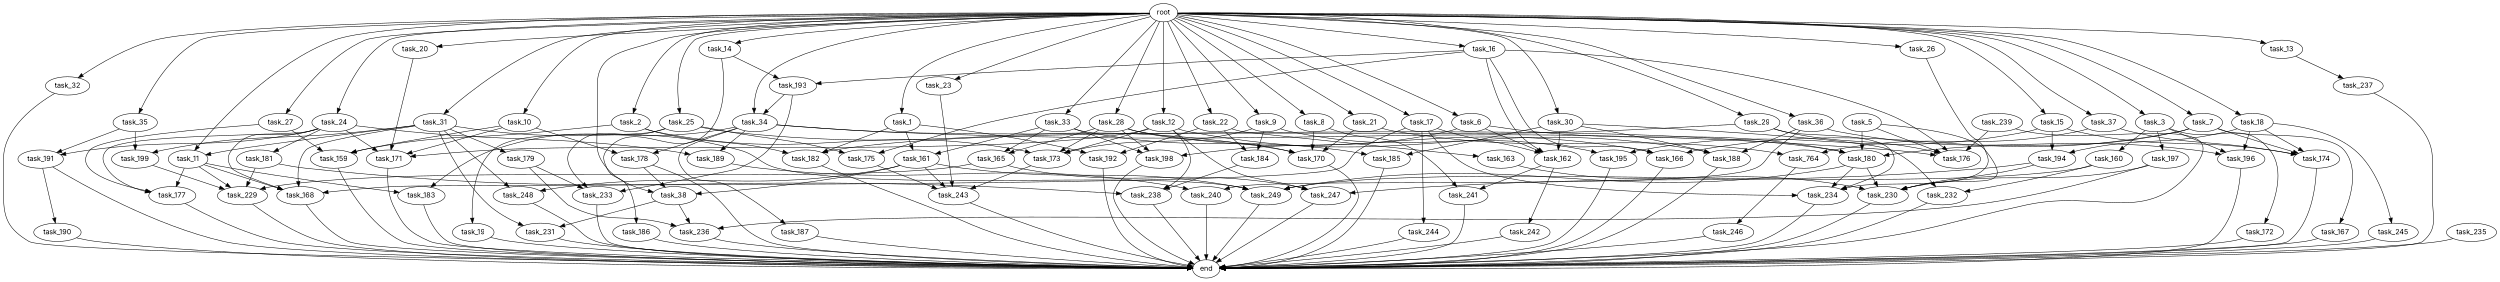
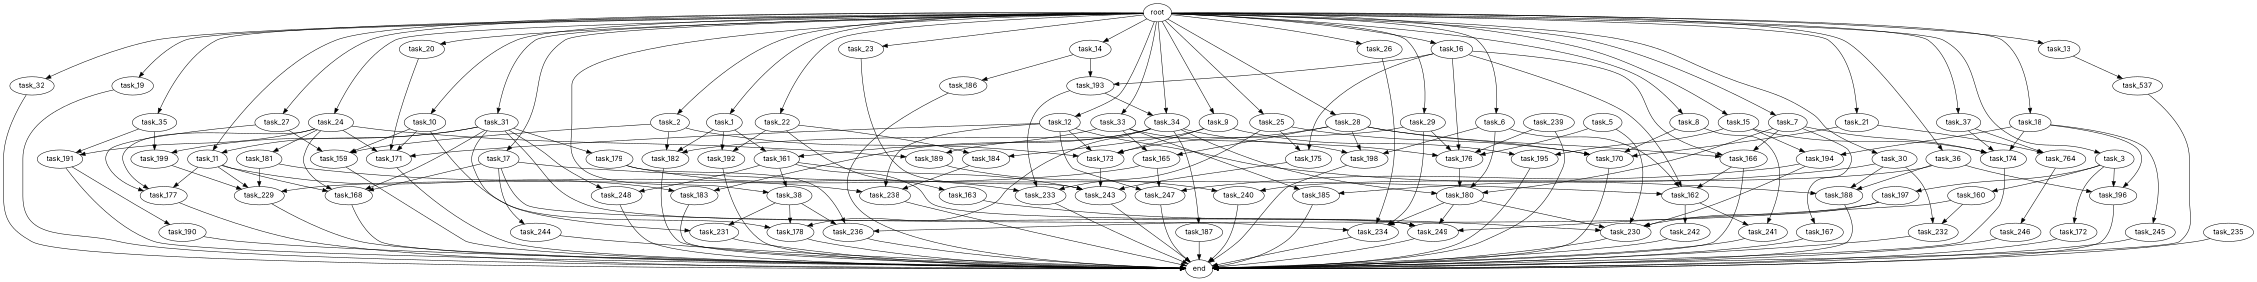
(2358, 86) -> (2138, 86)
(1559, 138) -> (1717, 176)
(1862, 138) -> (1460, 174)
(505, 143) -> (637, 20)
(653, 176) -> (790, 212)
